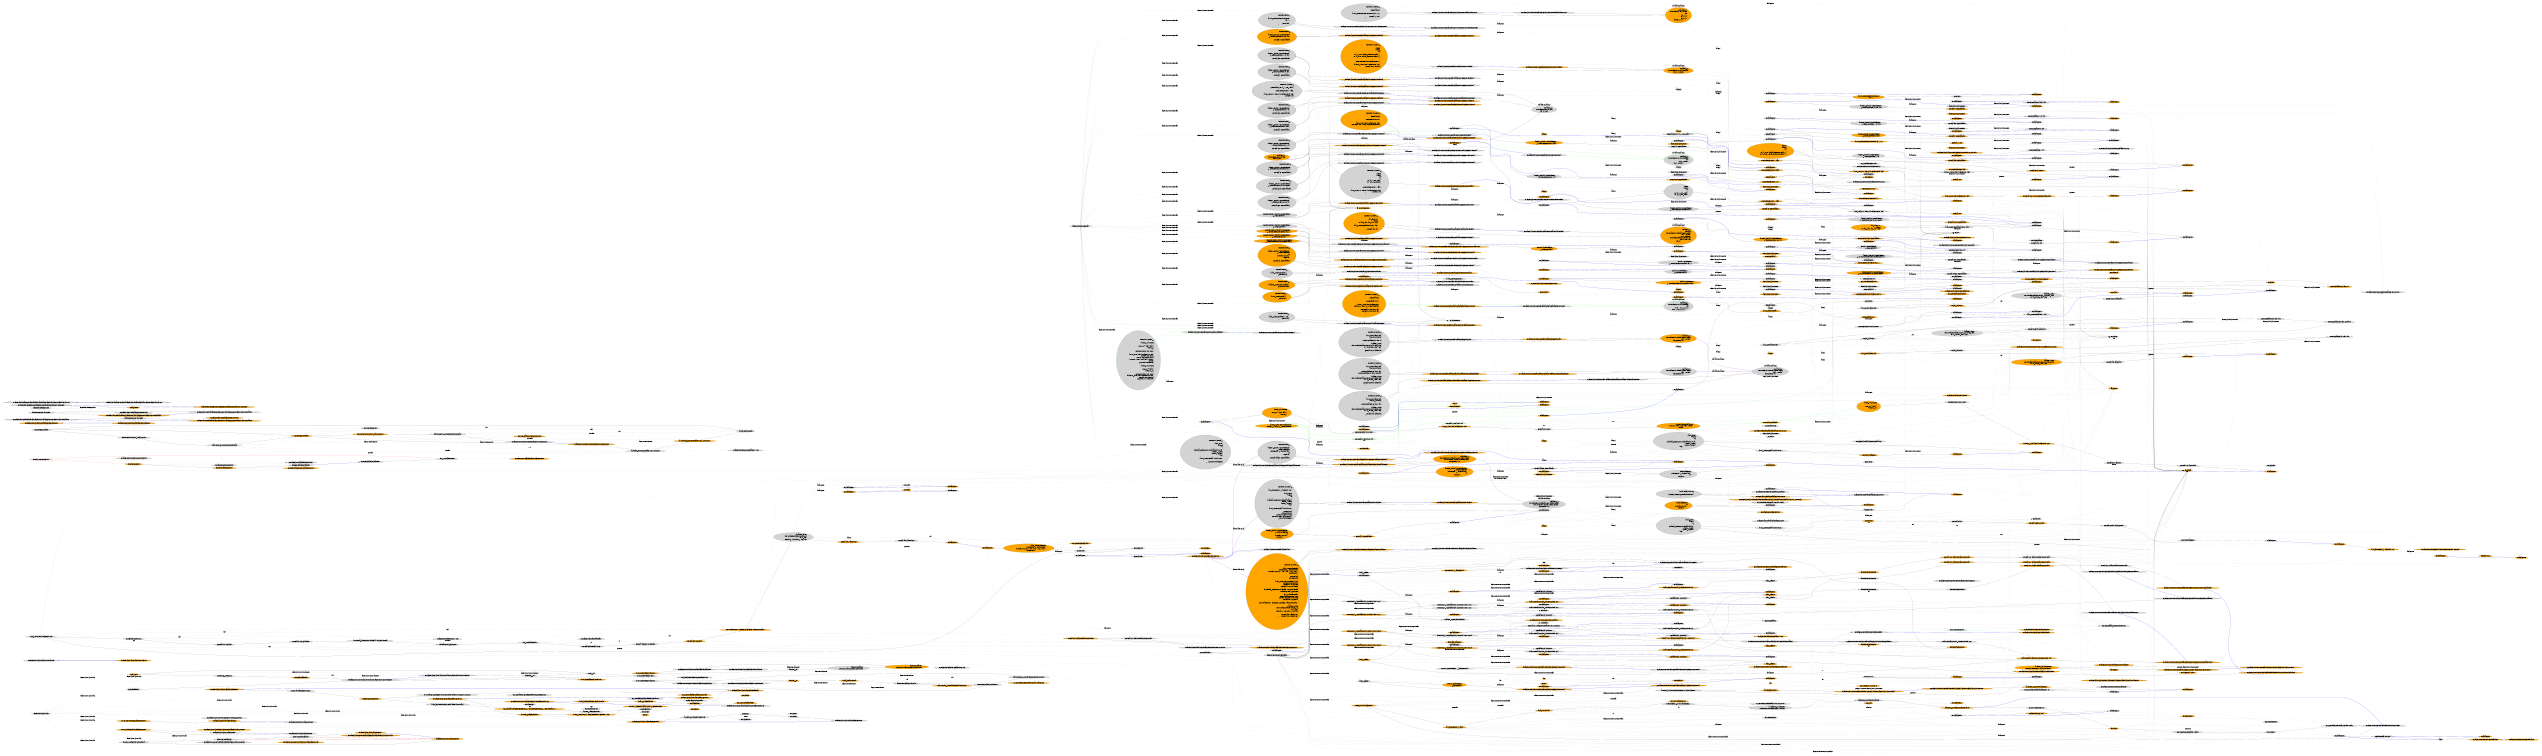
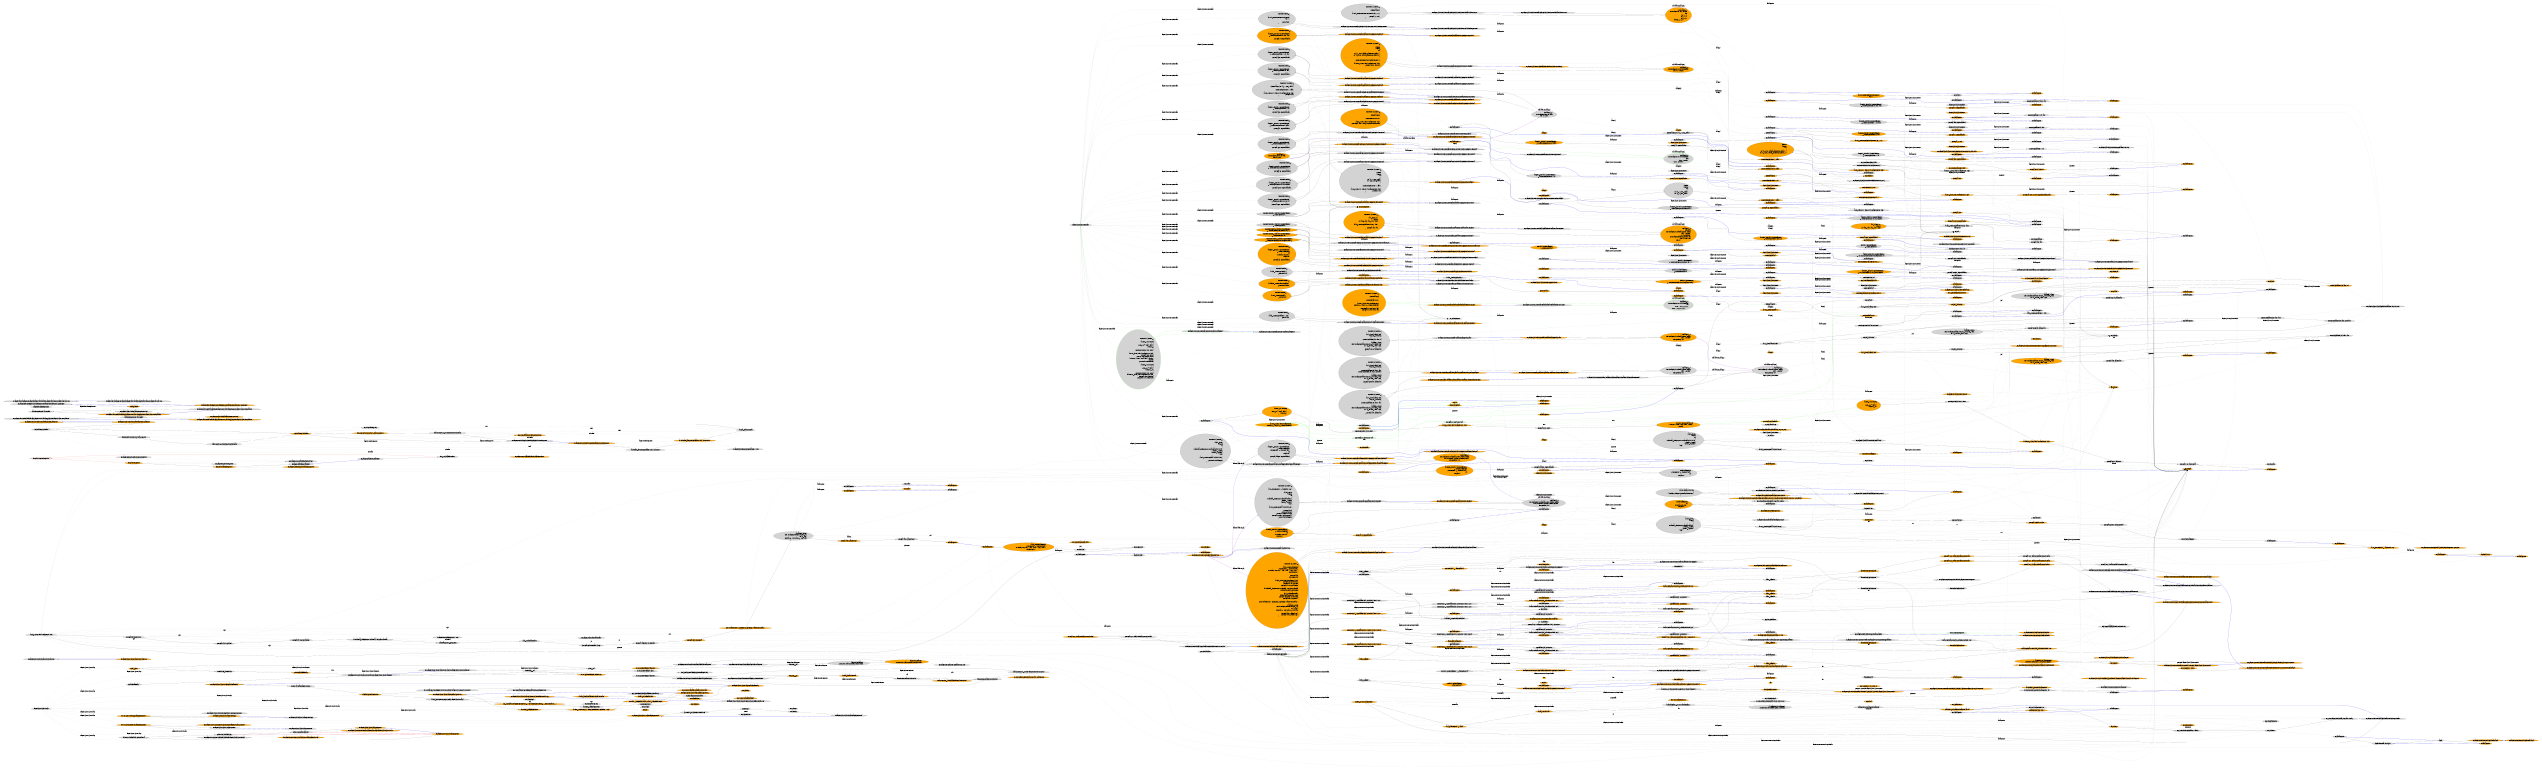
(1869, 239) -> (1869, 237)
(1520, 706) -> (1515, 693)
